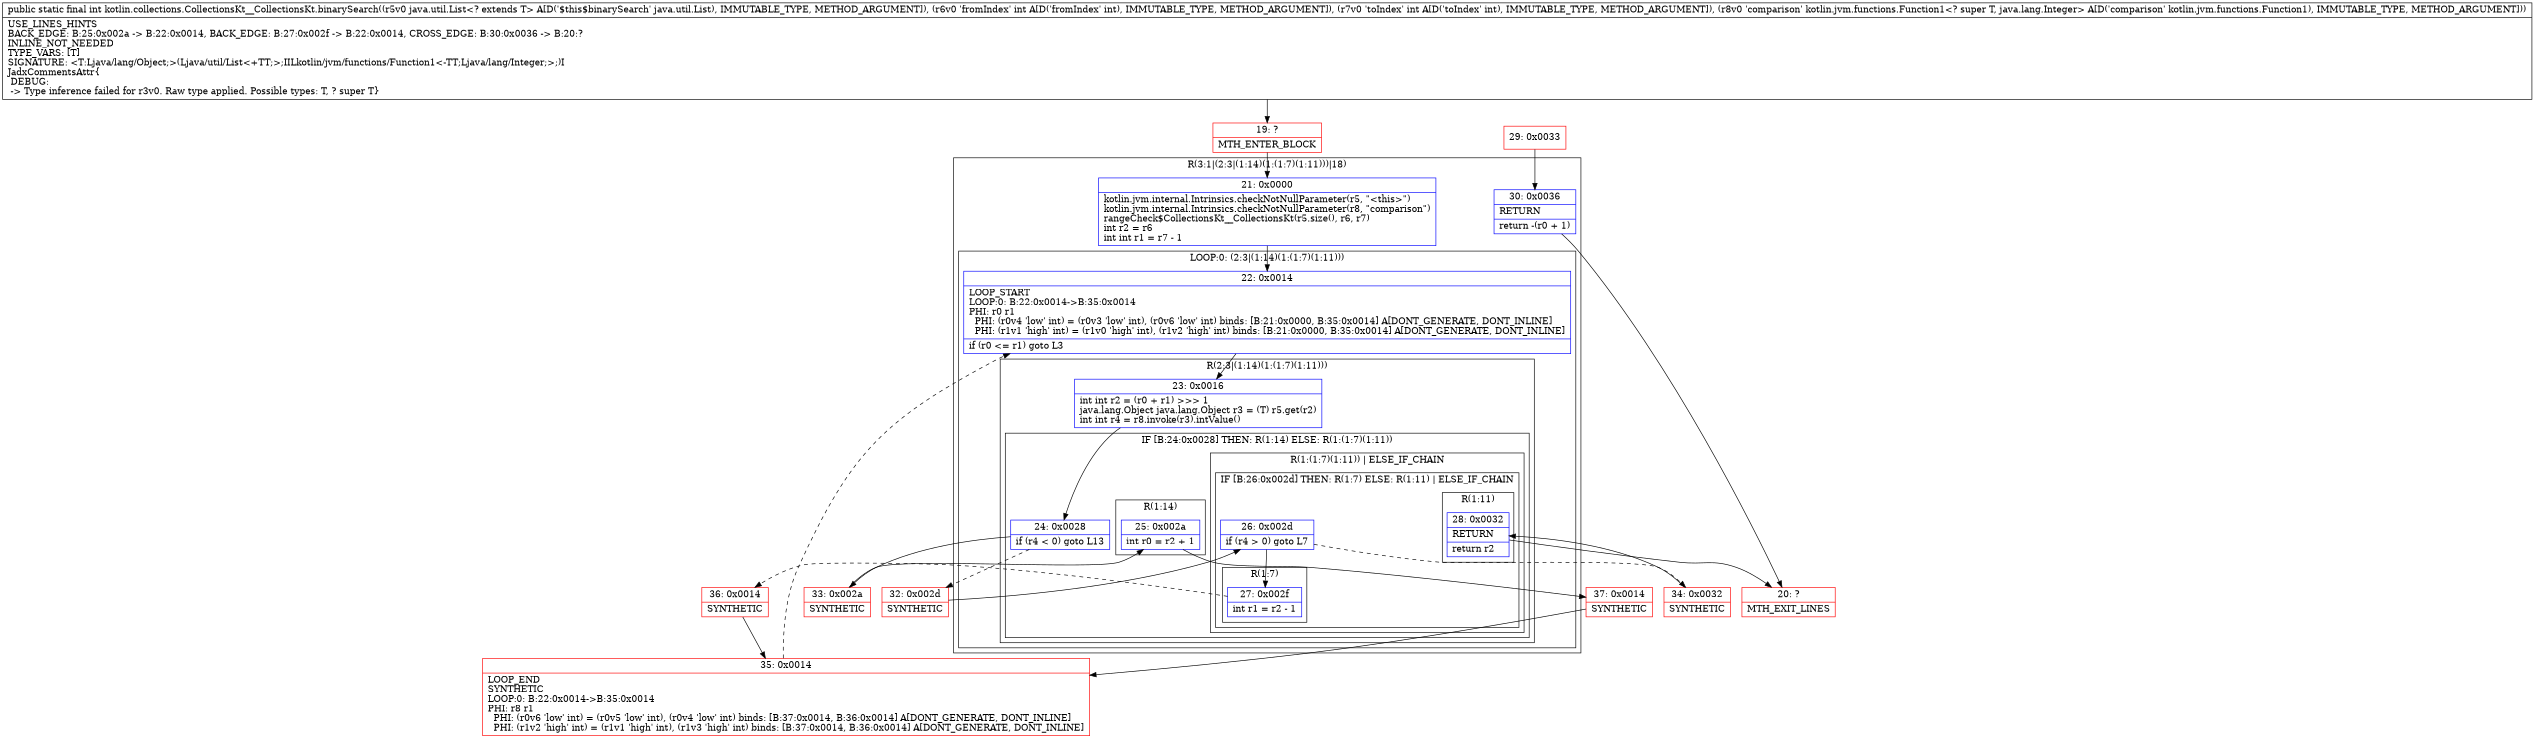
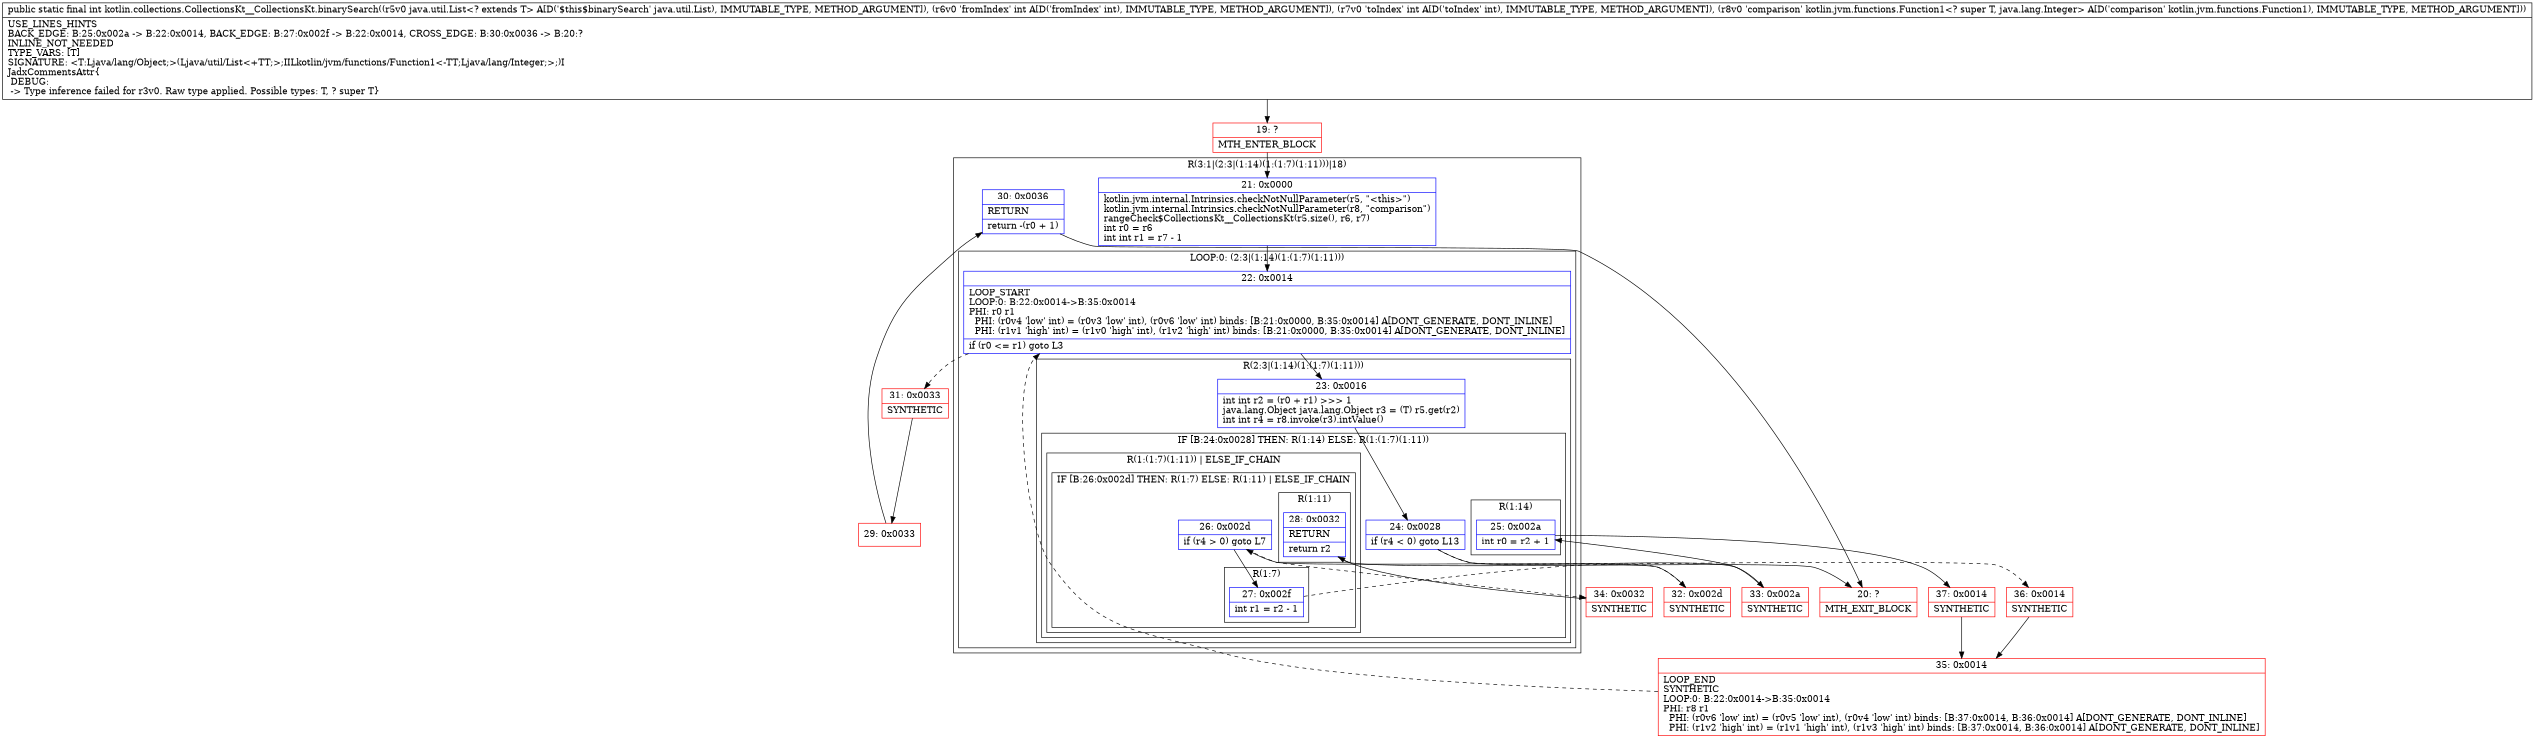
(1128, 228) -> (1128, 228)
none -> (915, 403)
(1789, 609) -> (1868, 609)
